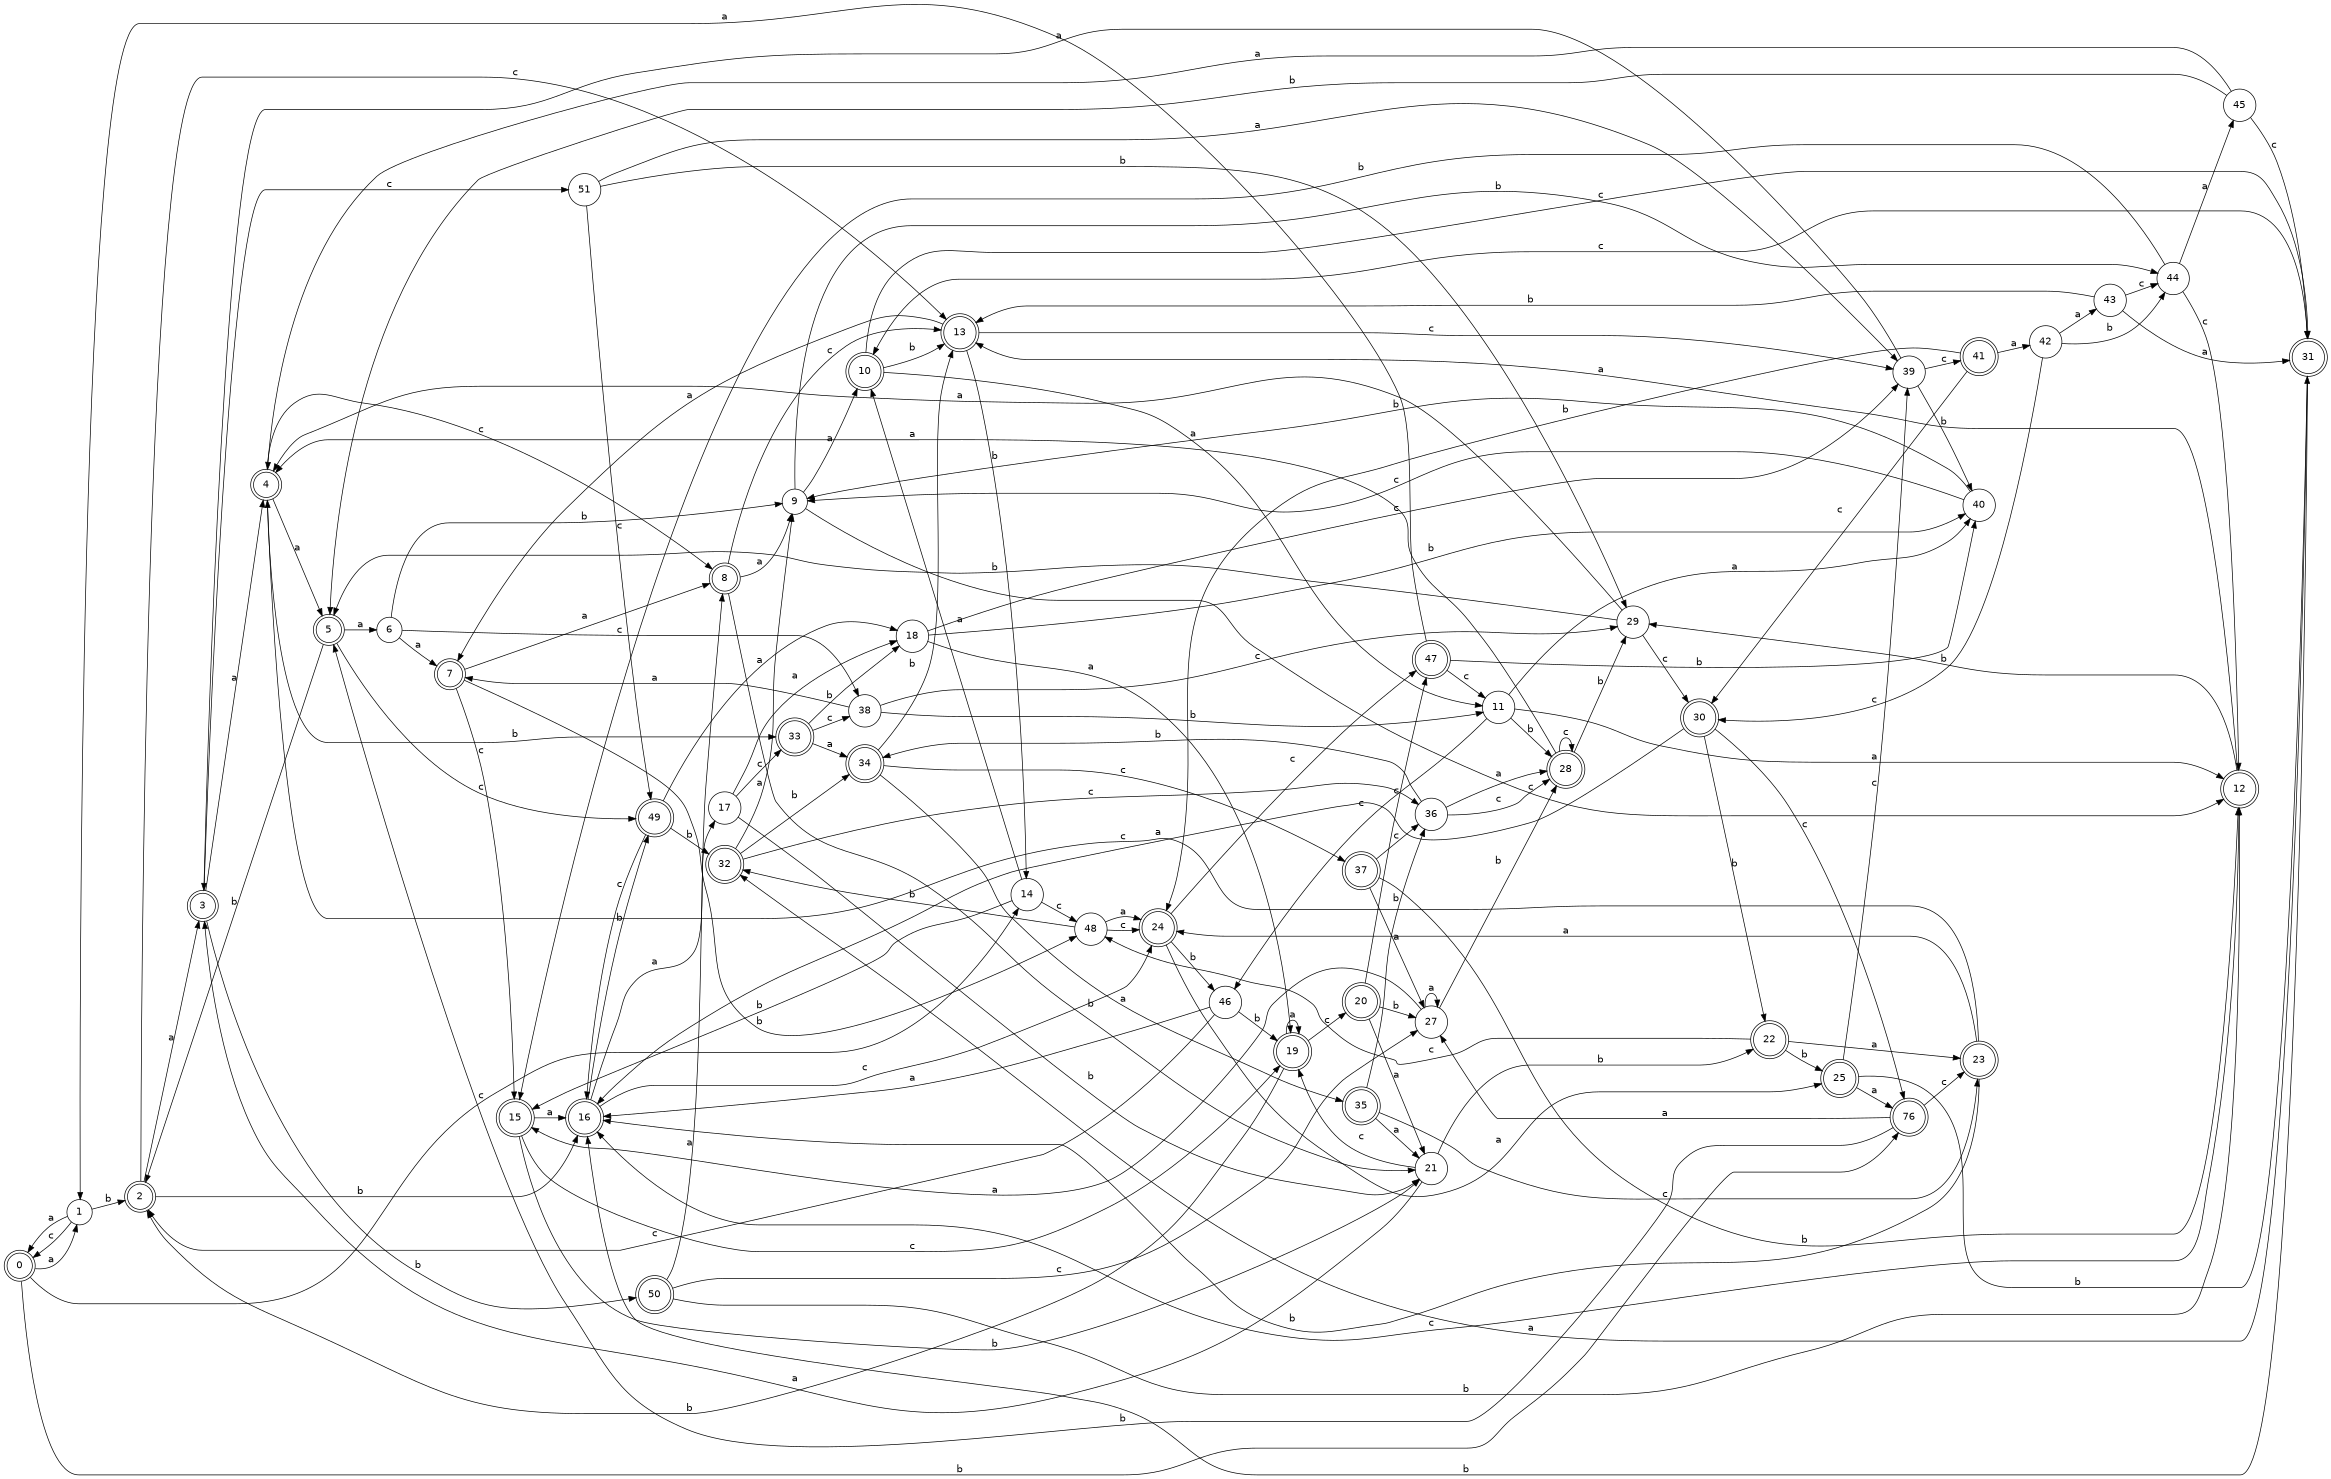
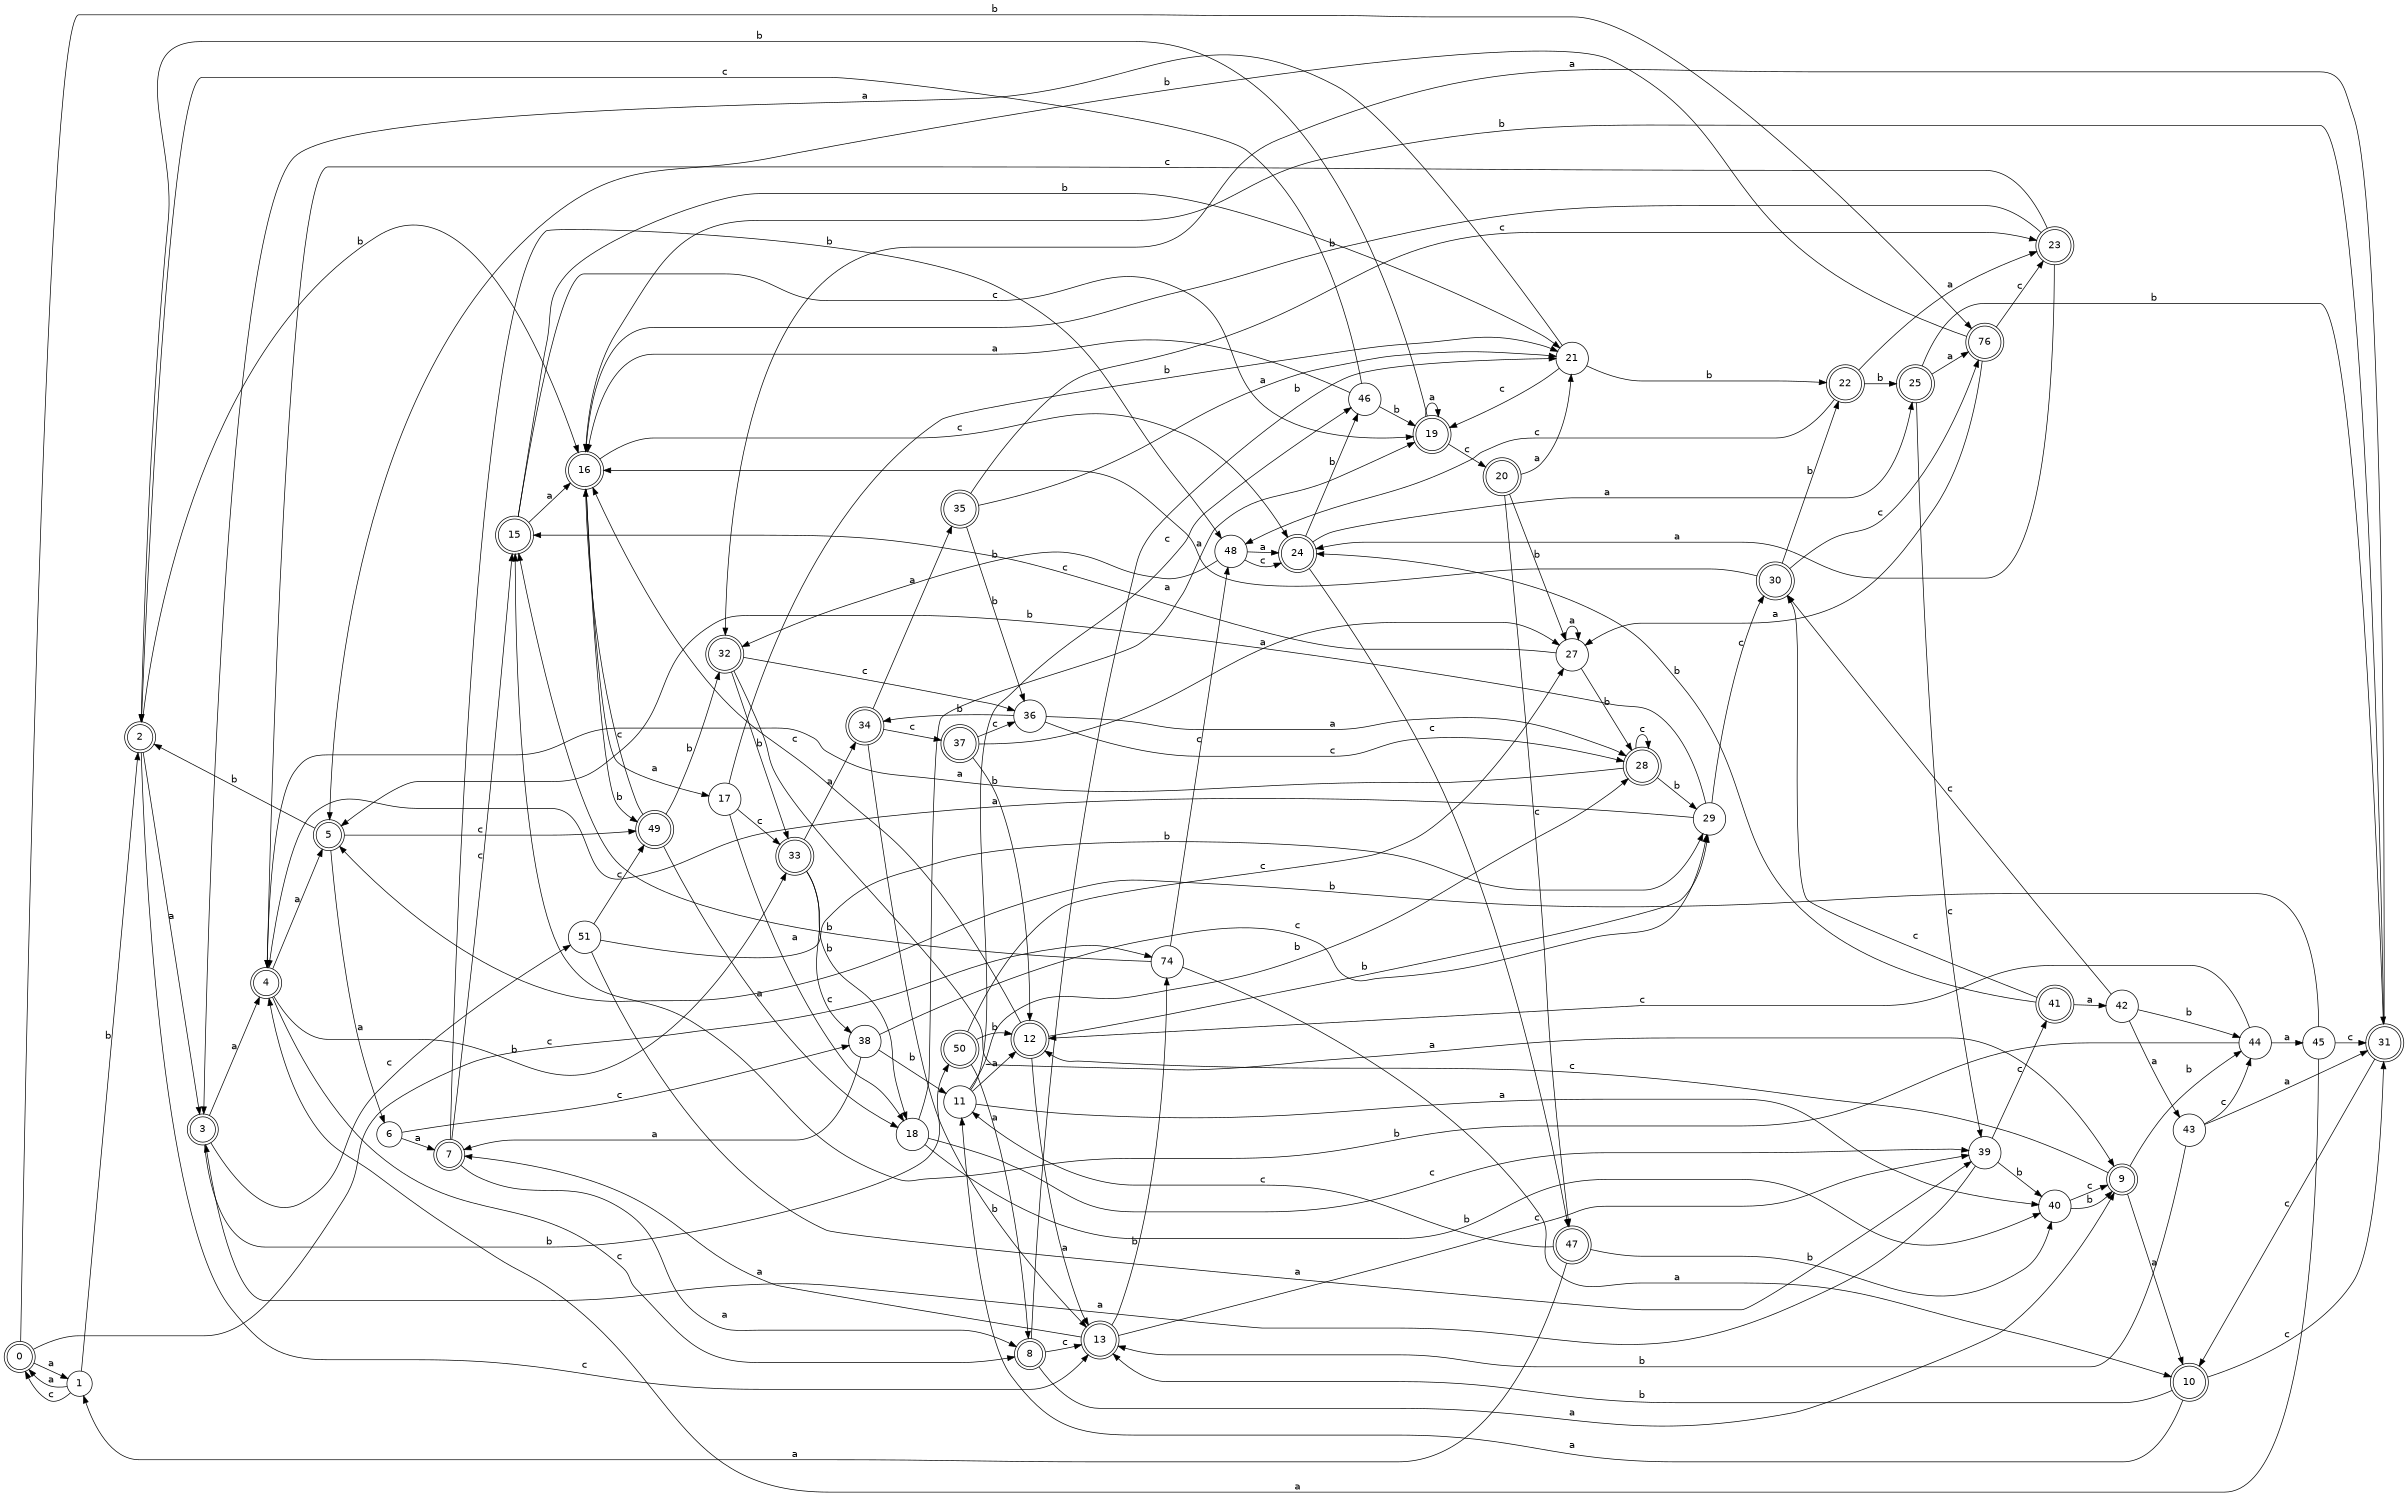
(795, 502) -> (2122, 1179)
(541, 523) -> none
(794, 814) -> (759, 752)
(1027, 895) -> (1167, 962)
(995, 1190) -> (1065, 568)
